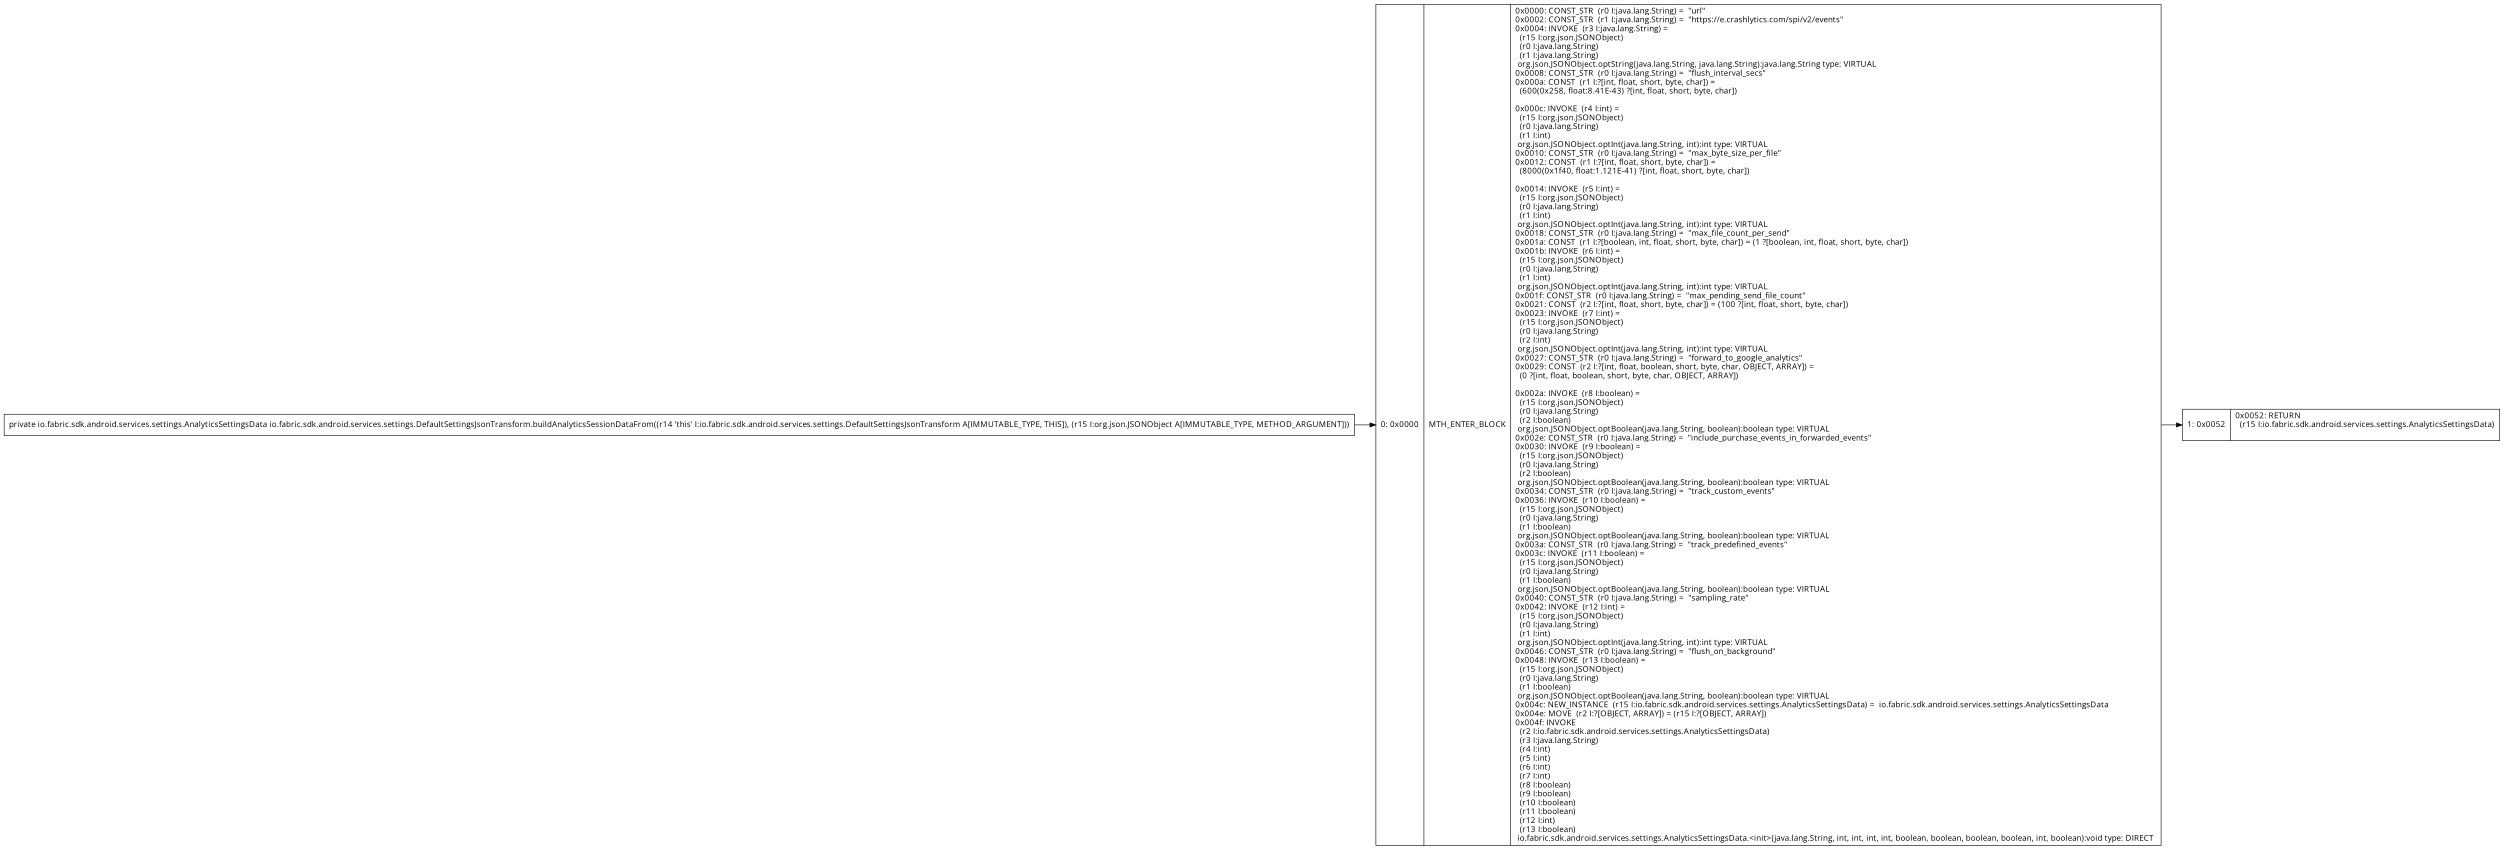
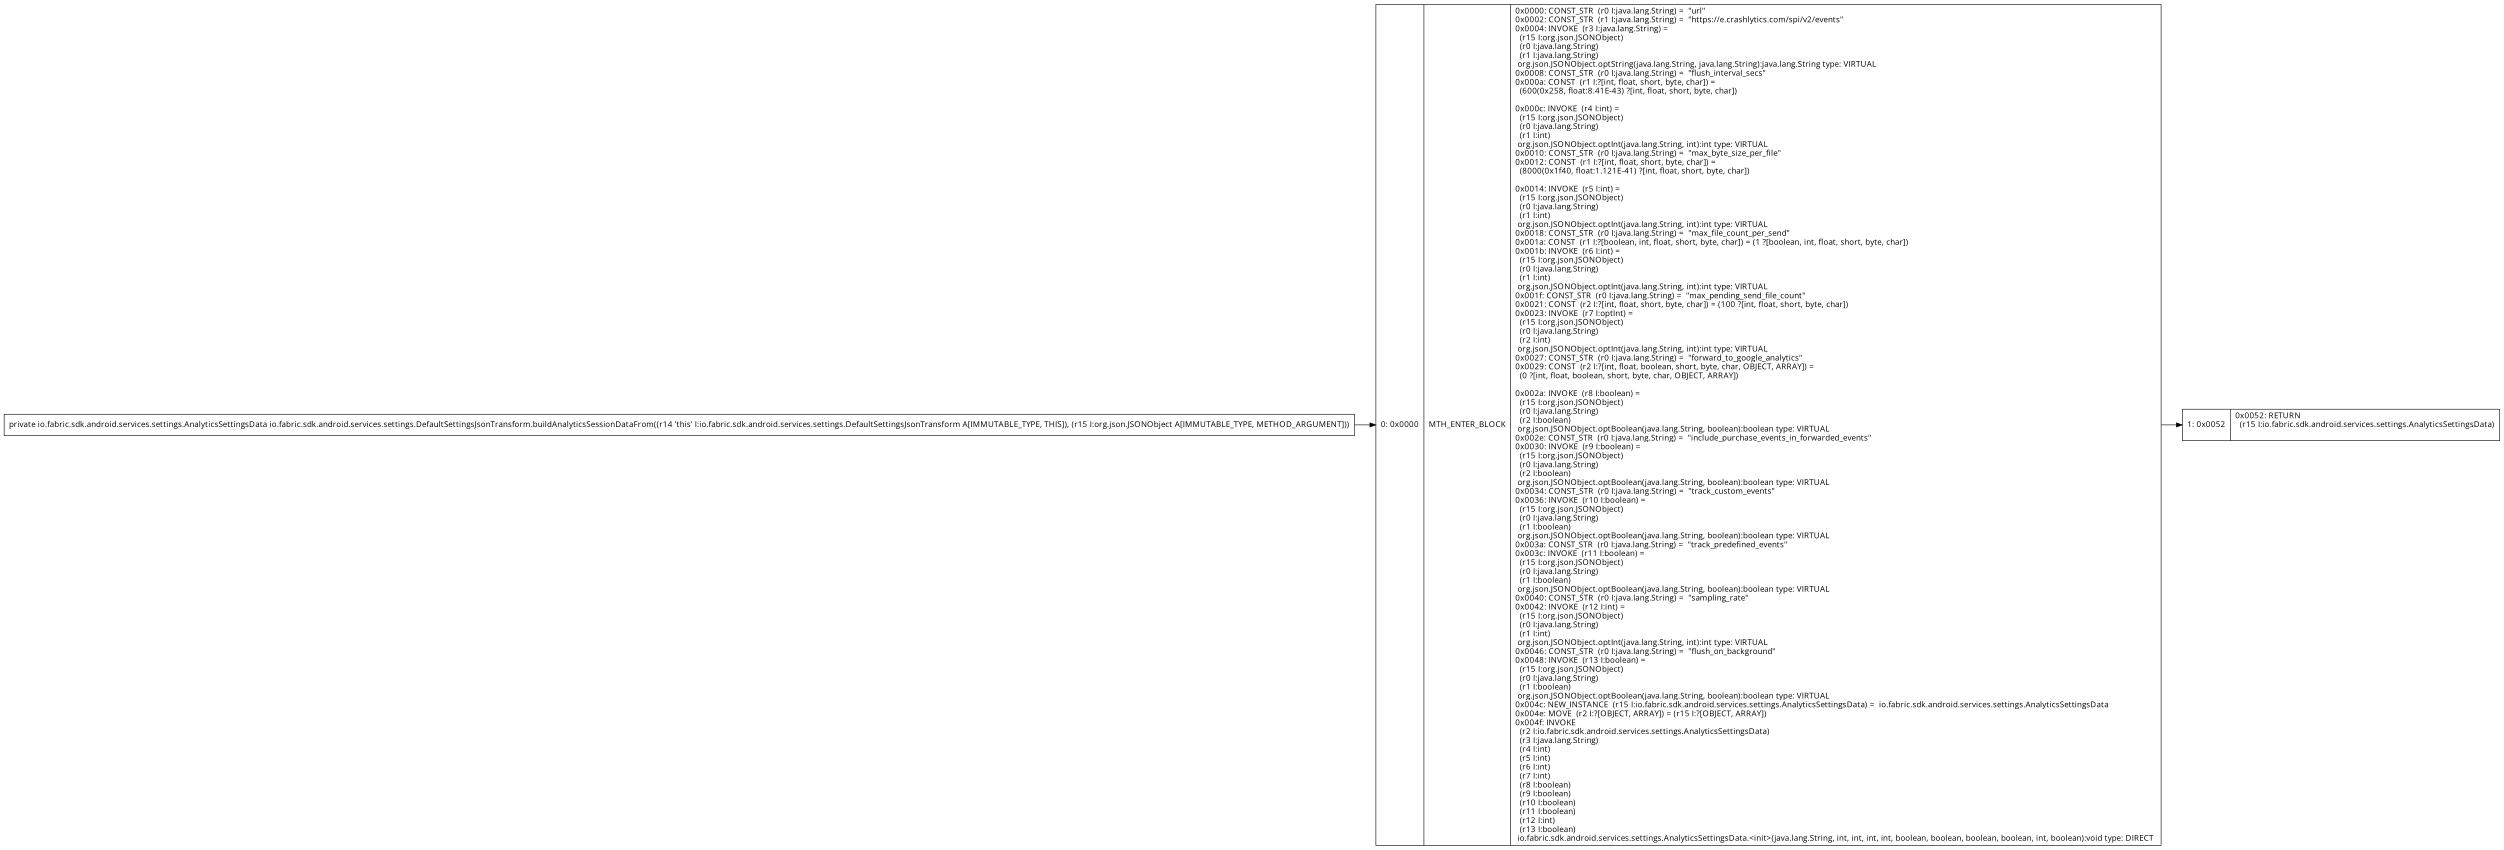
(1569, 313) -> (1575, 313)
